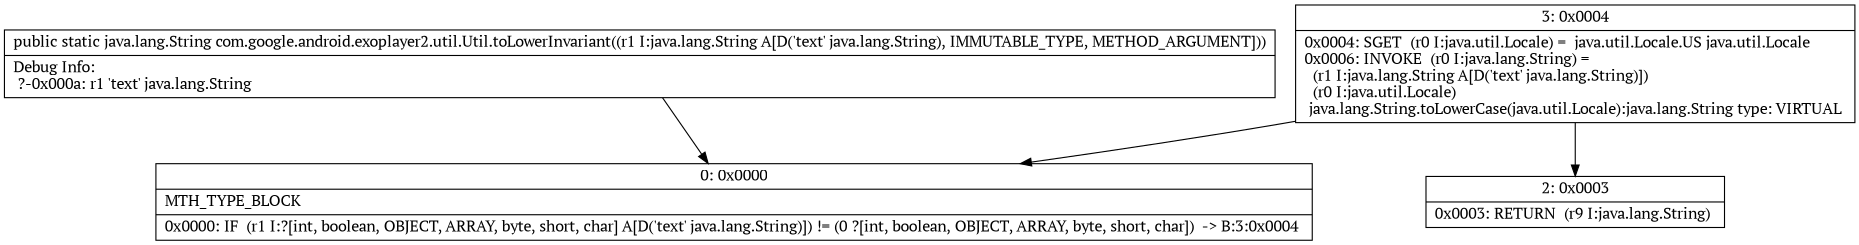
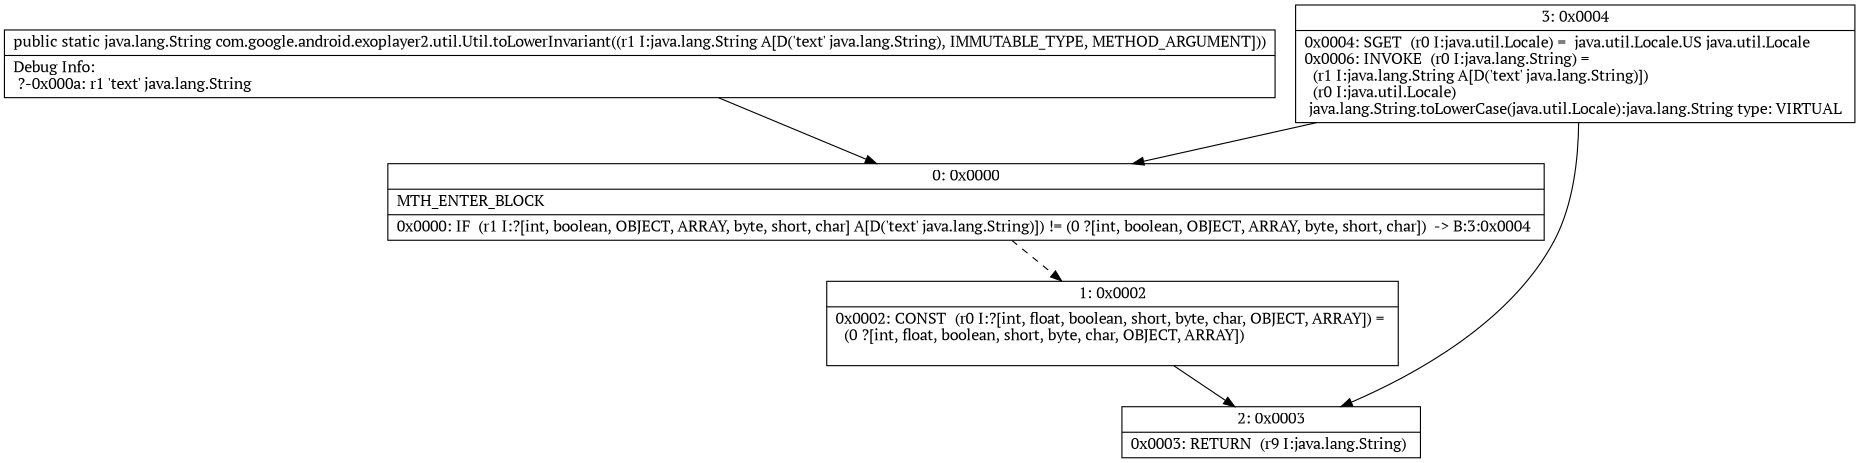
(233, 201) -> (471, 201)
none -> (1112, 323)
